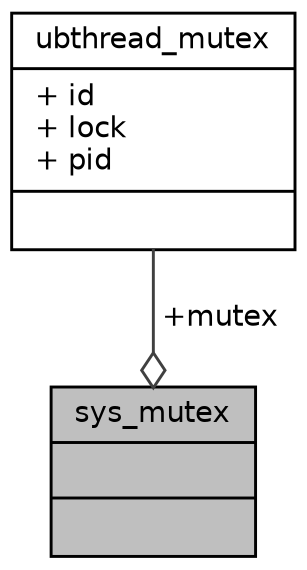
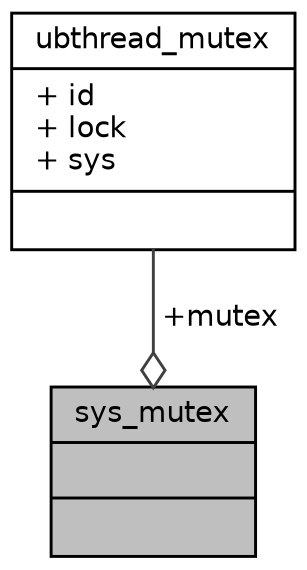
(74, 161) -> (76, 161)
